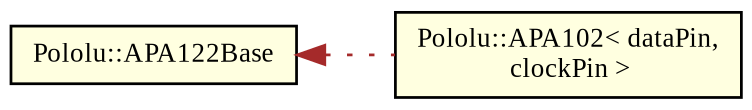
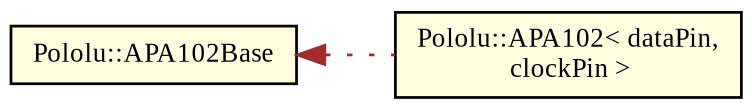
(154, 55) -> (154, 55)
